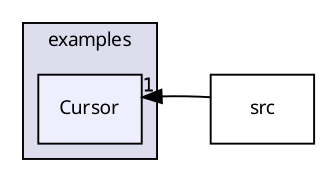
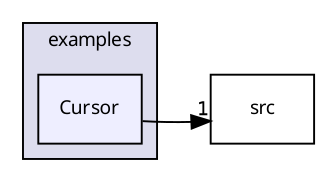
(186, 96) -> (169, 122)
